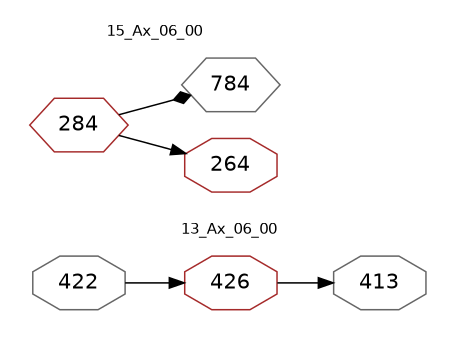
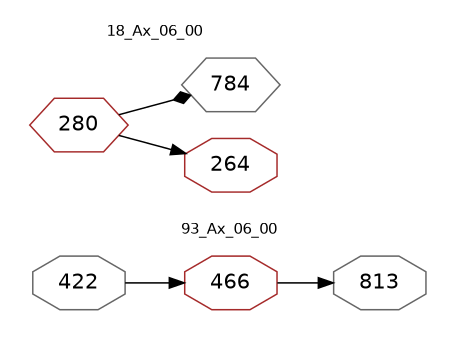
(155, 32) -> (155, 32)
(79, 125) -> (79, 125)
(229, 230) -> (229, 230)
(231, 283) -> (231, 283)
(380, 283) -> (380, 283)
